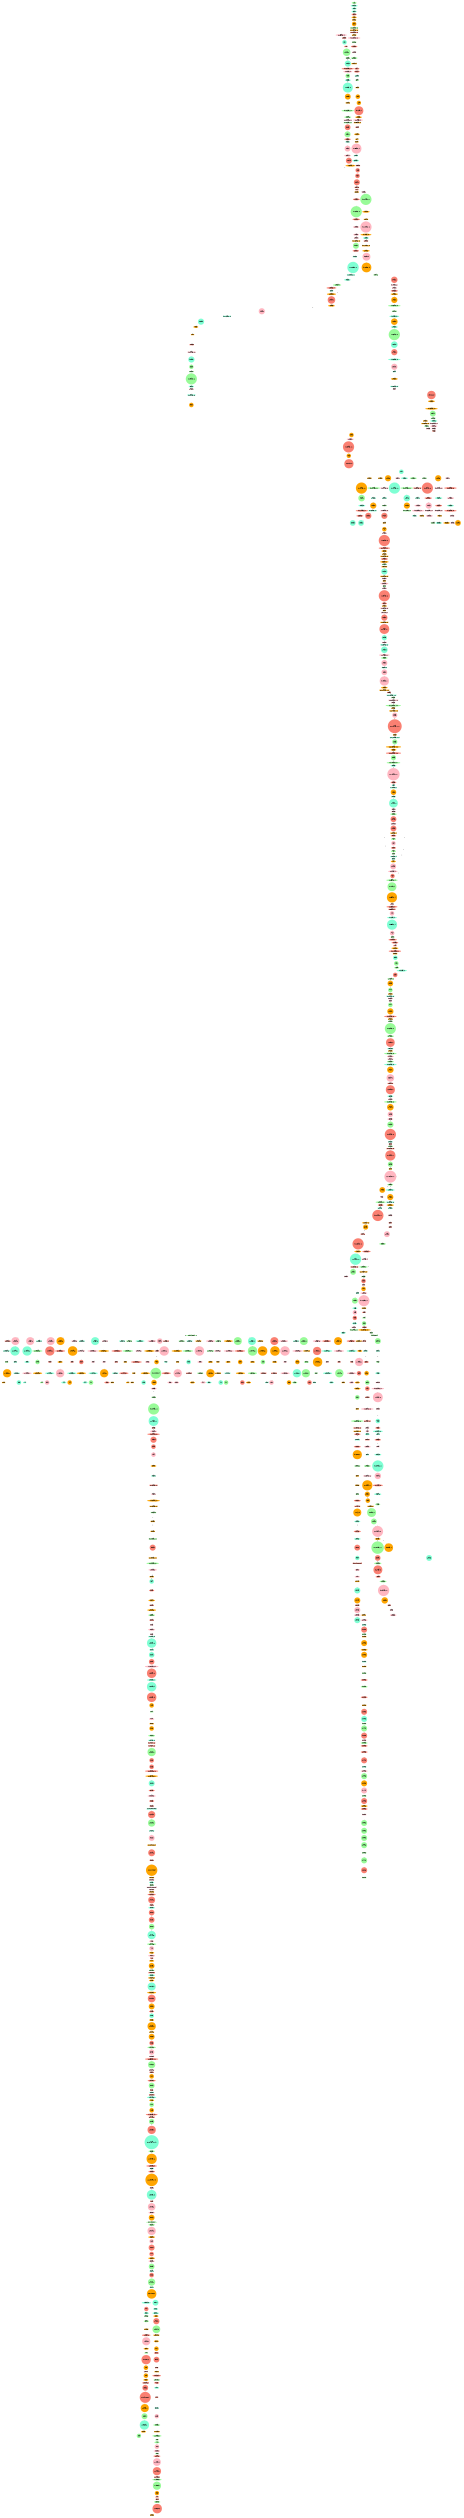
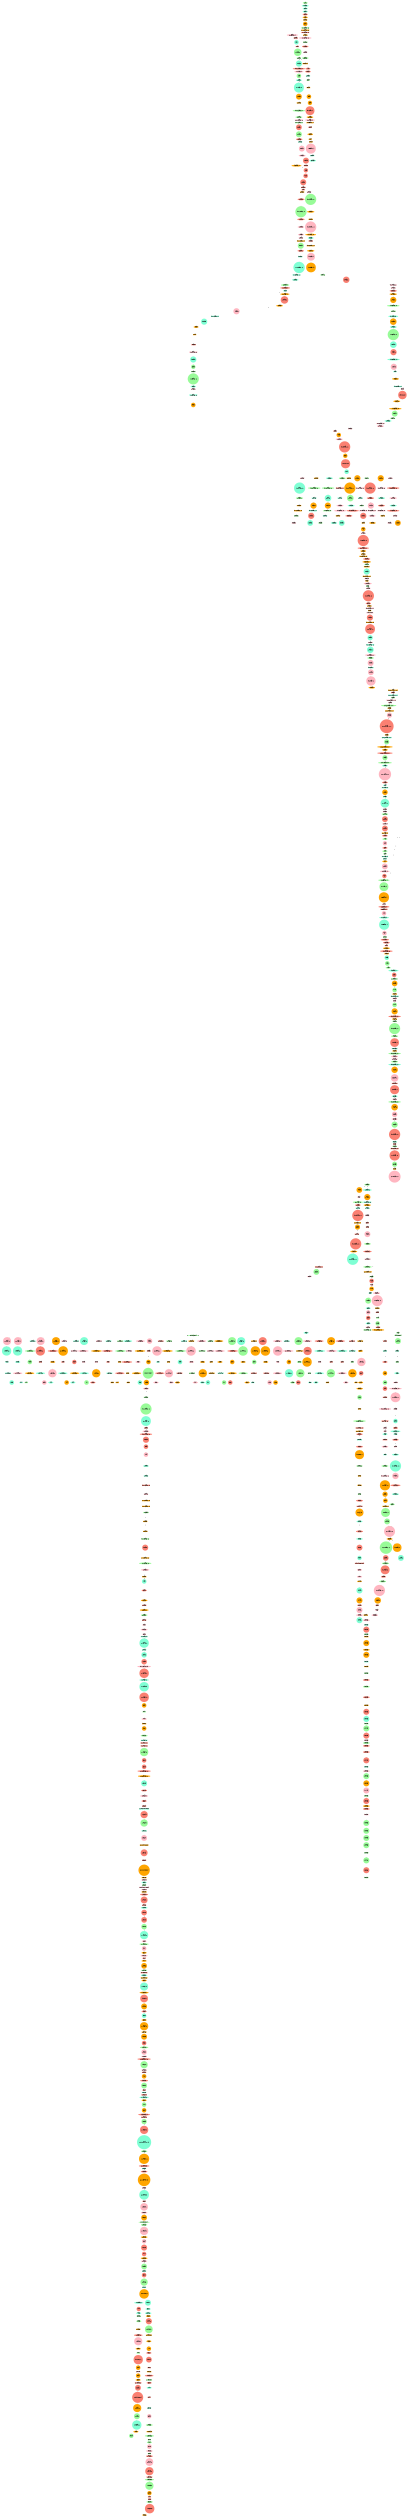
none -> (300, 498)
(153, 1466) -> (146, 1466)
(153, 1501) -> (146, 1501)
